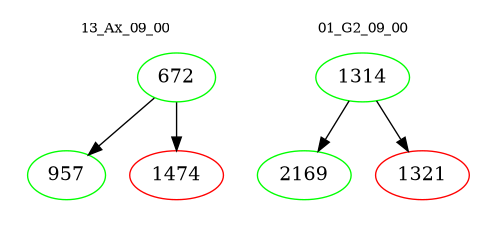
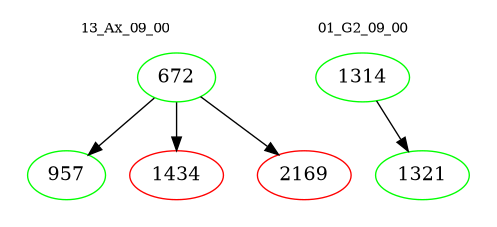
(337, 120) -> (226, 115)
(177, 175) -> (177, 175)
(304, 175) -> (304, 175)
(422, 175) -> (422, 175)
